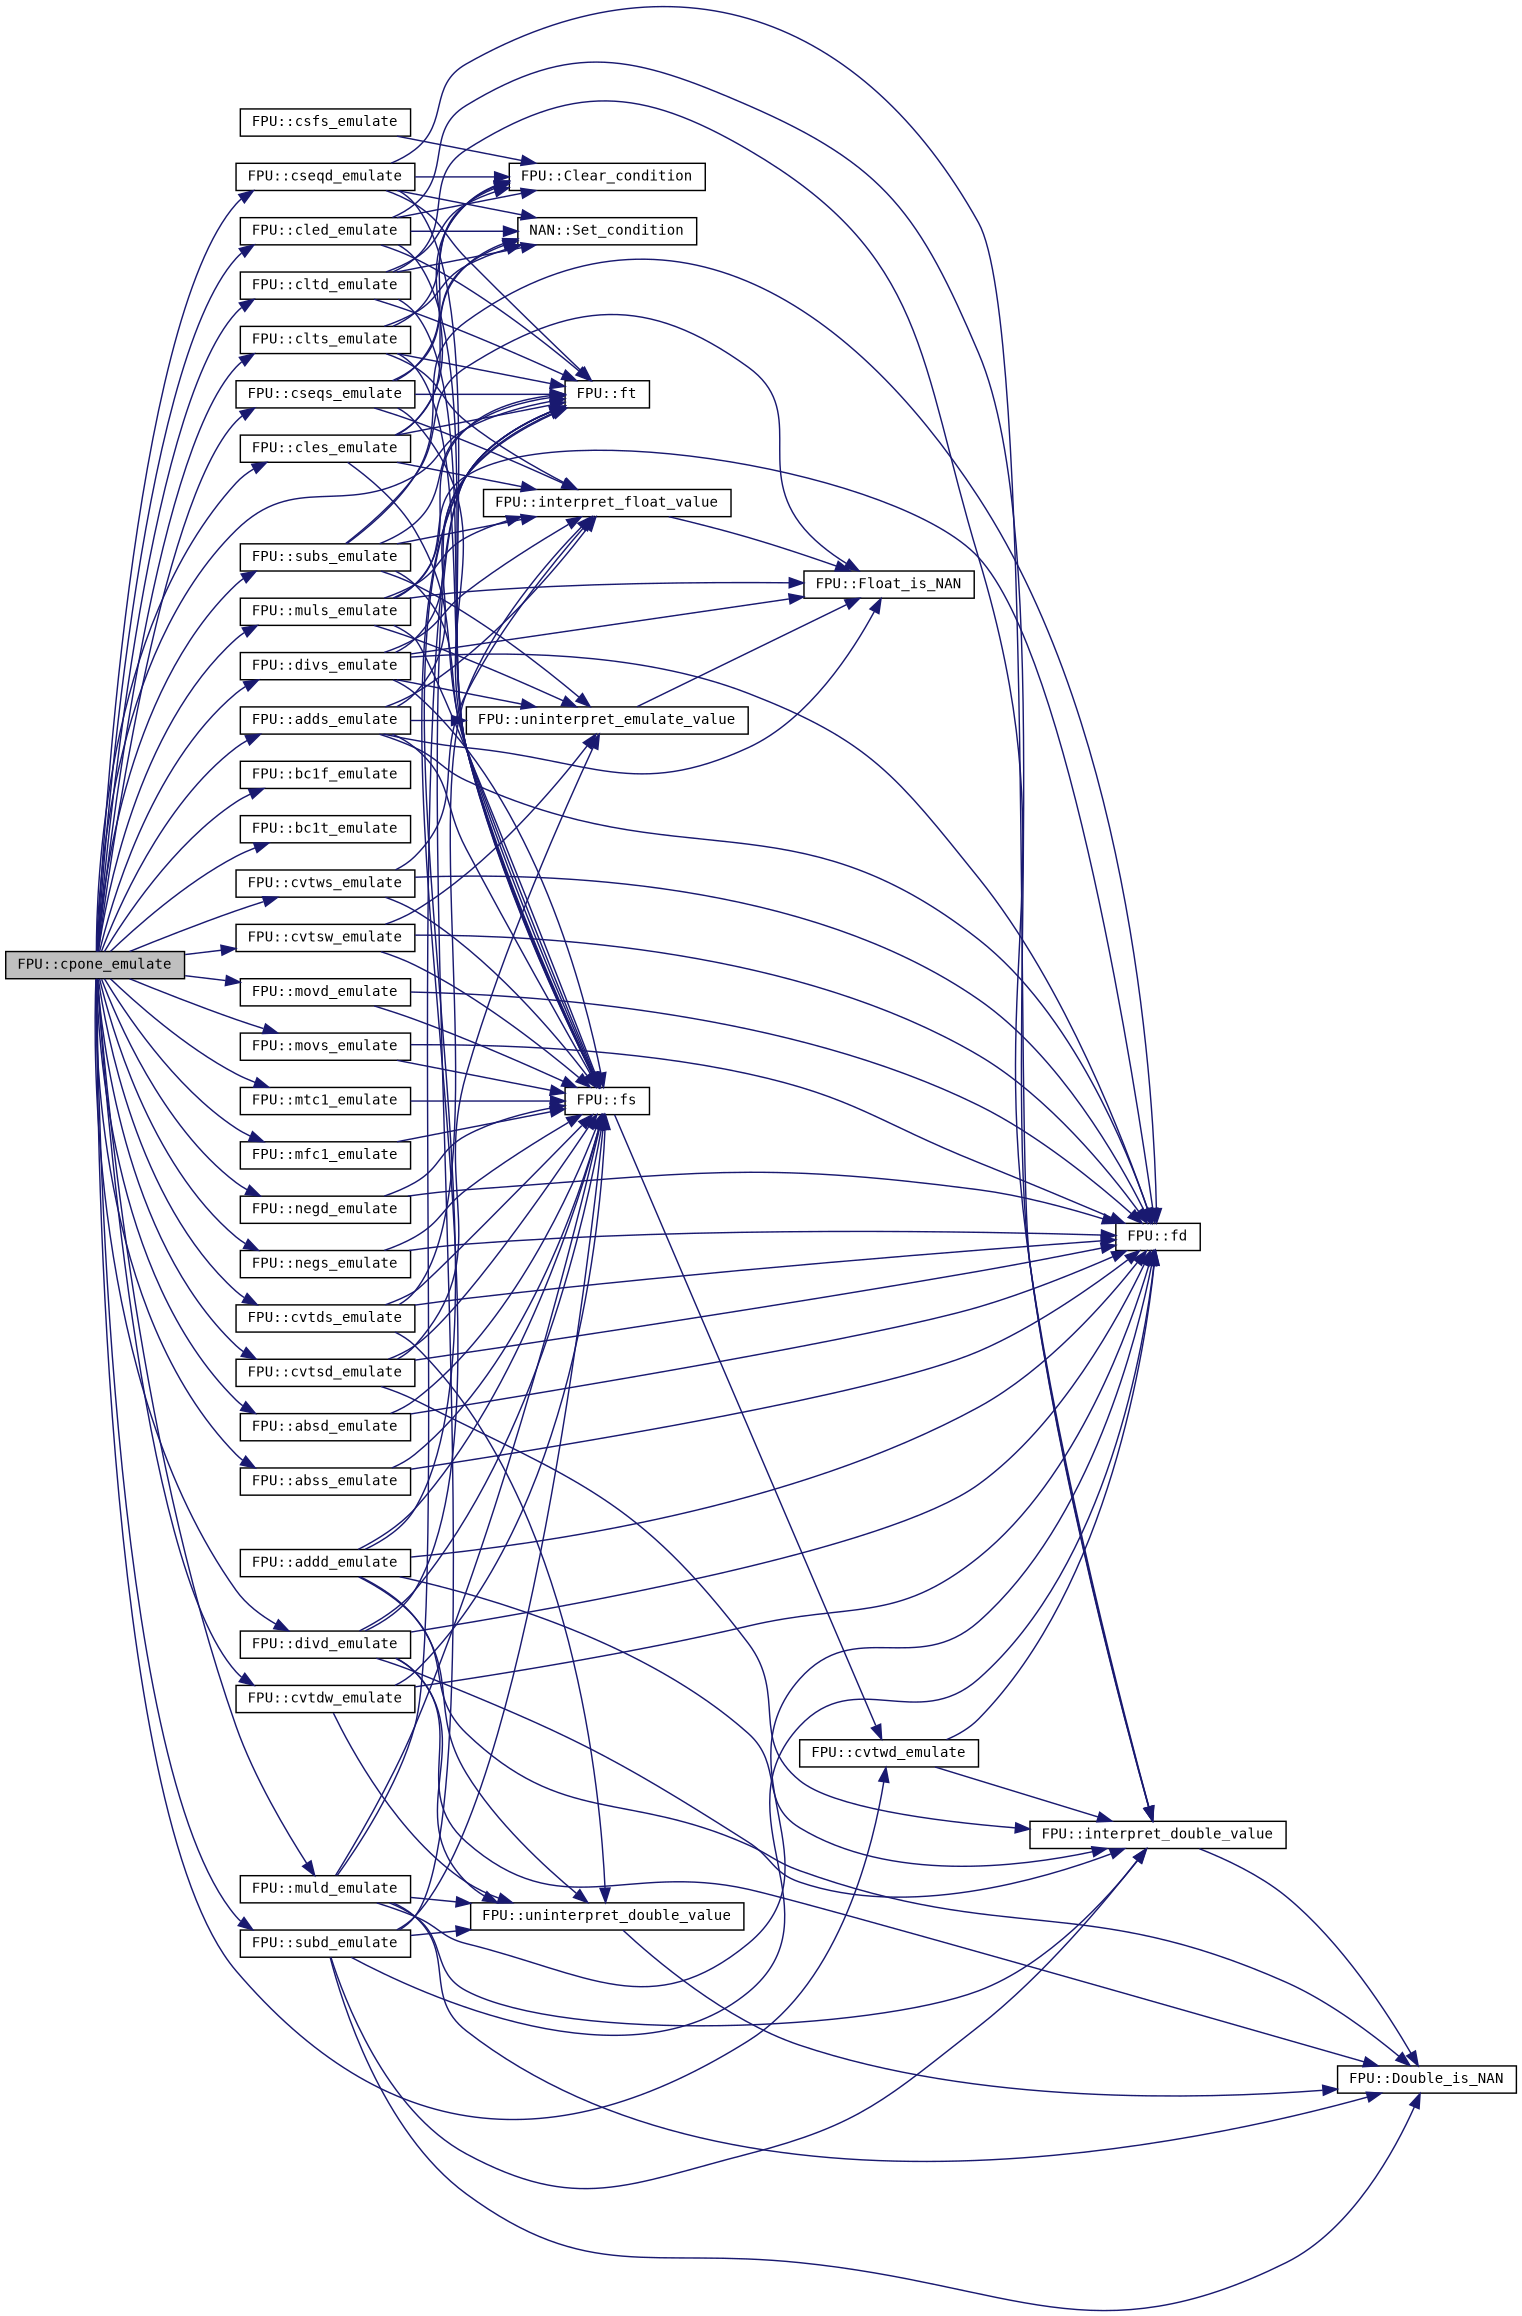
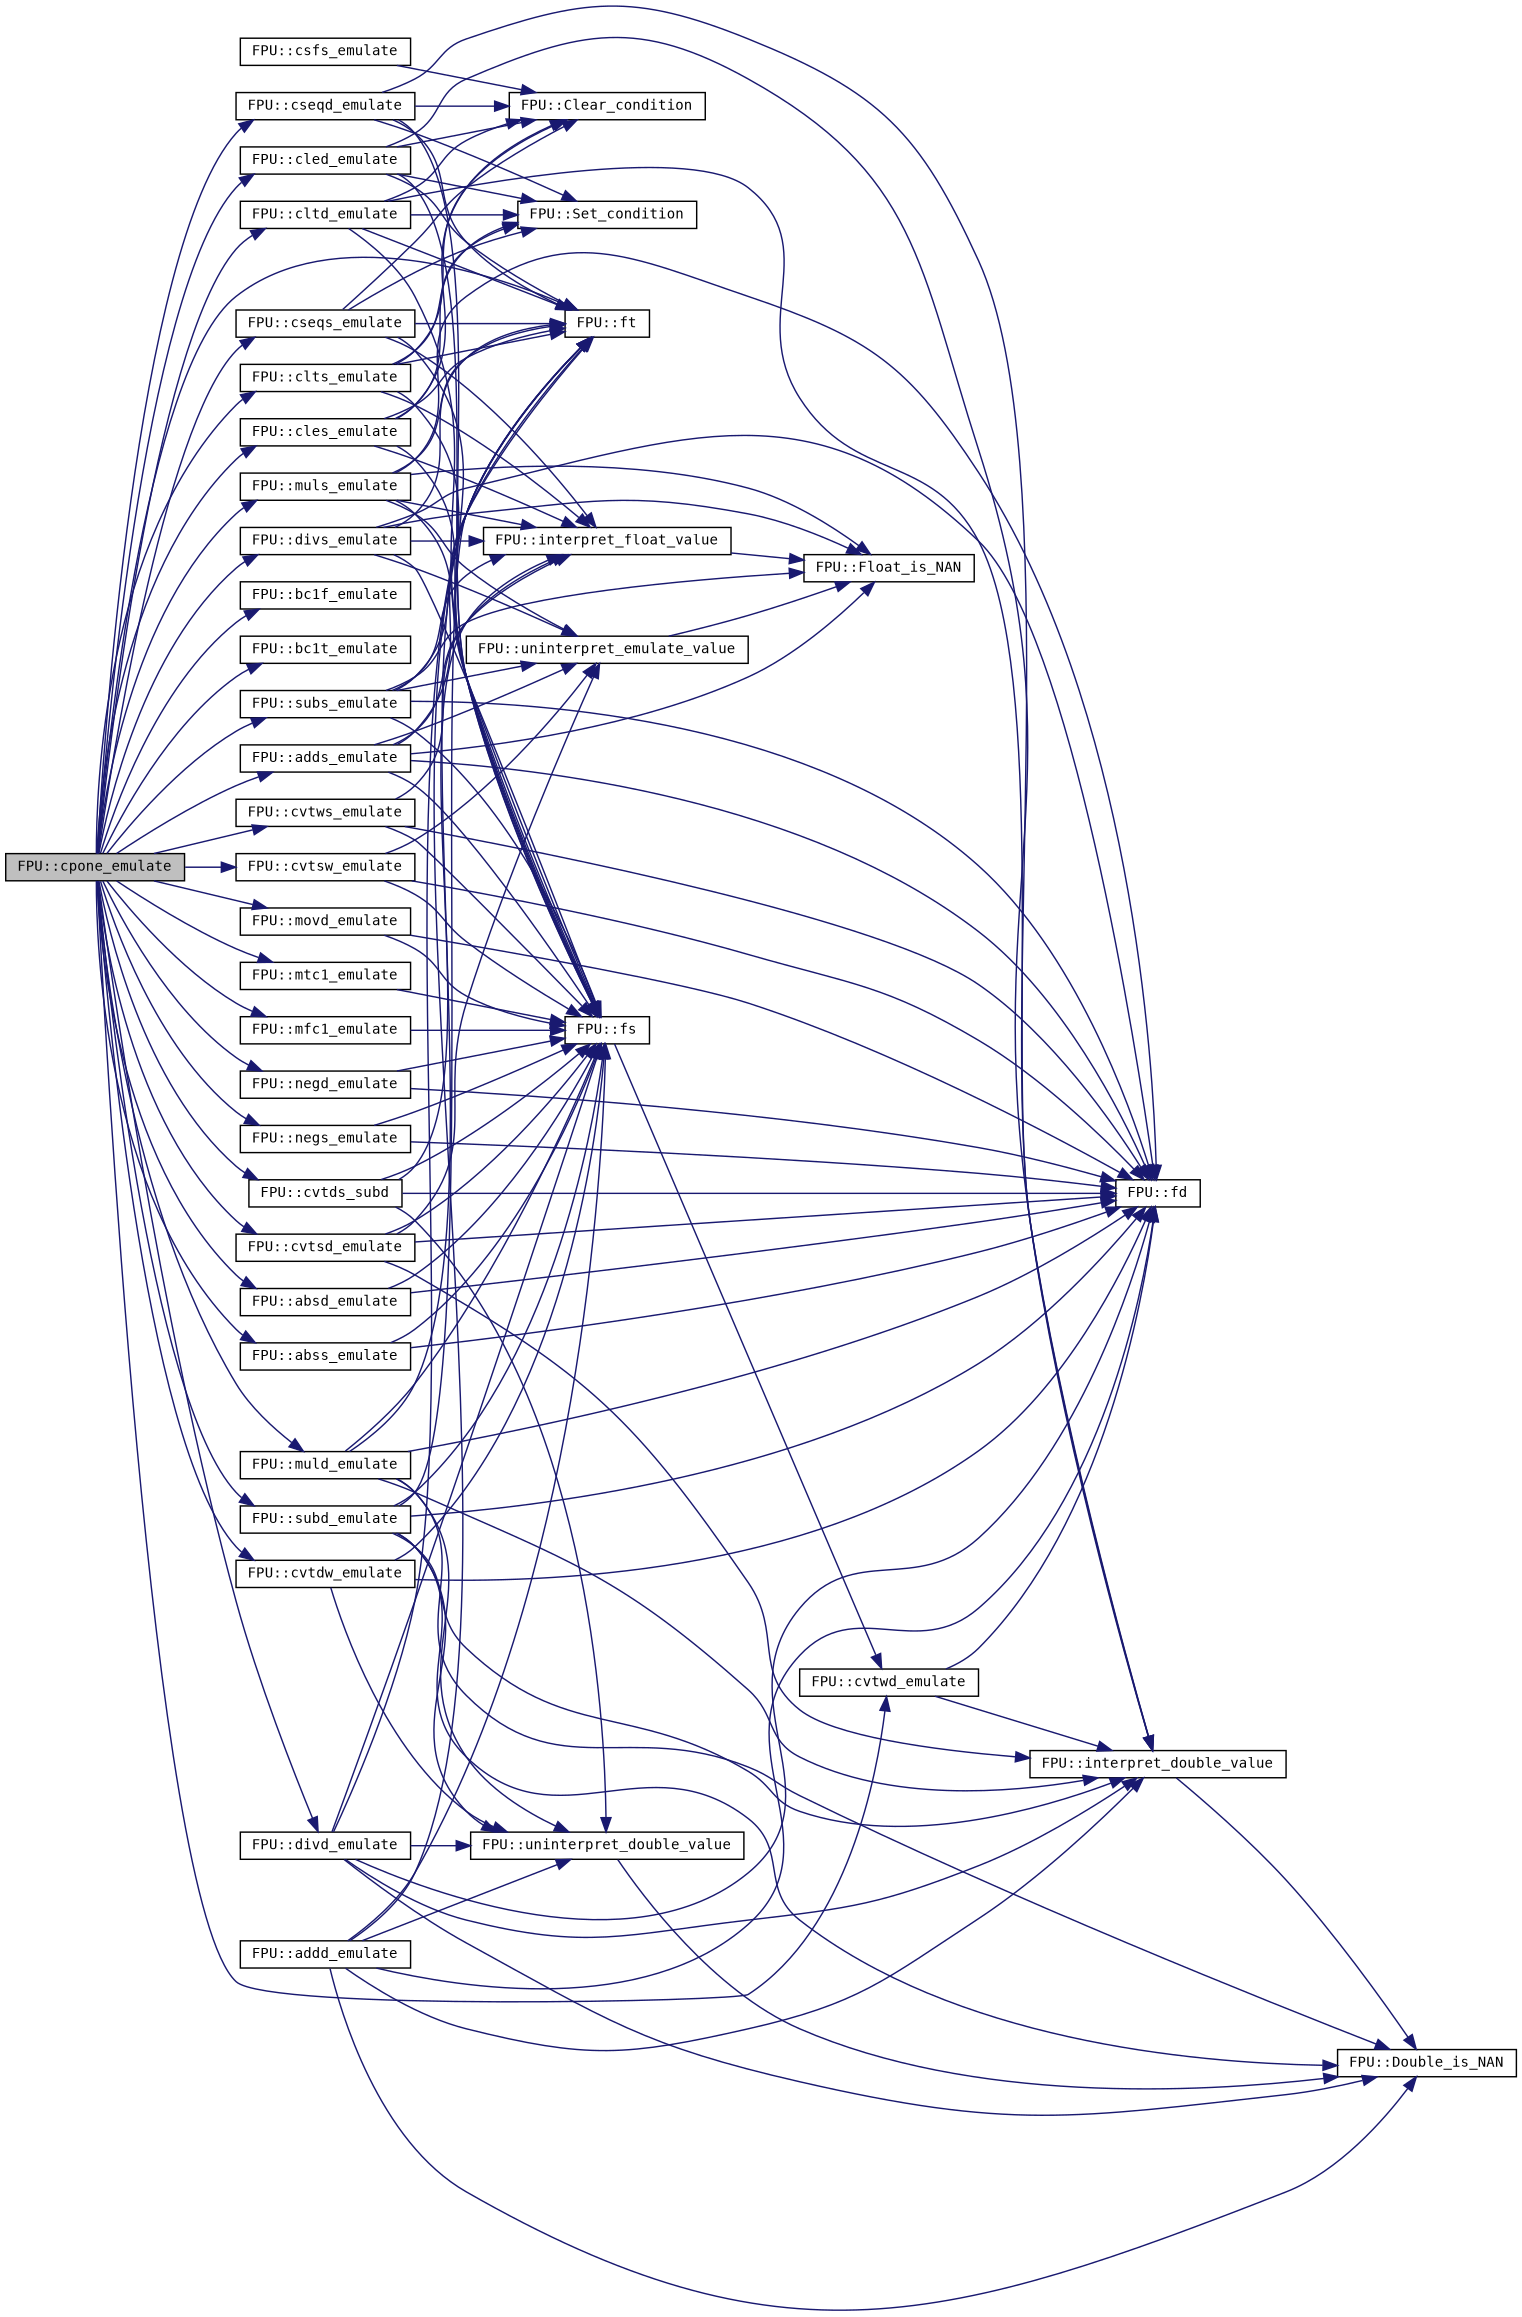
(607, 231) -> (607, 215)
(325, 1047) -> none
(325, 1318) -> (325, 1193)
